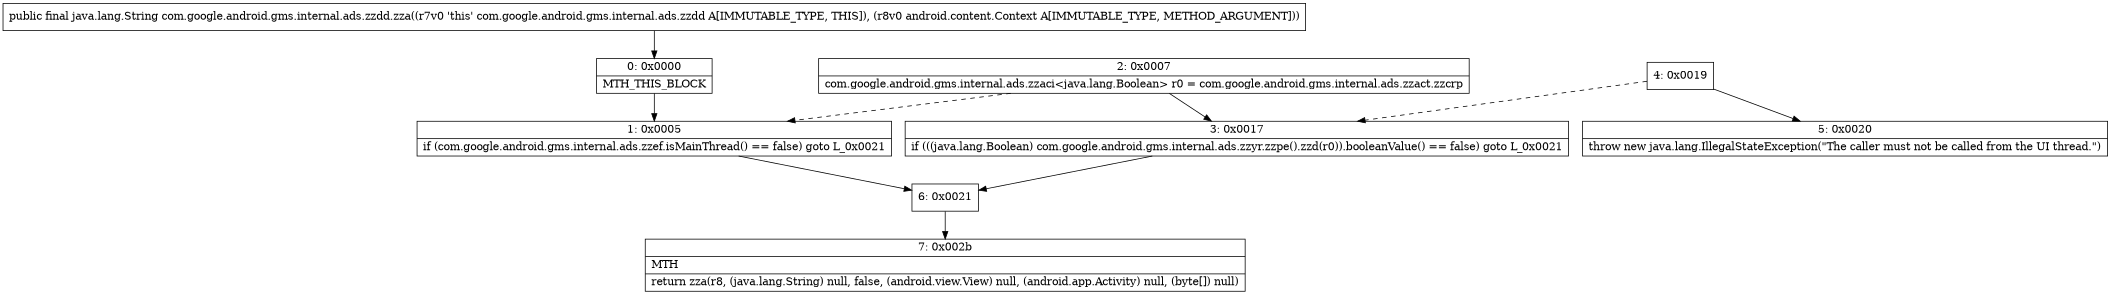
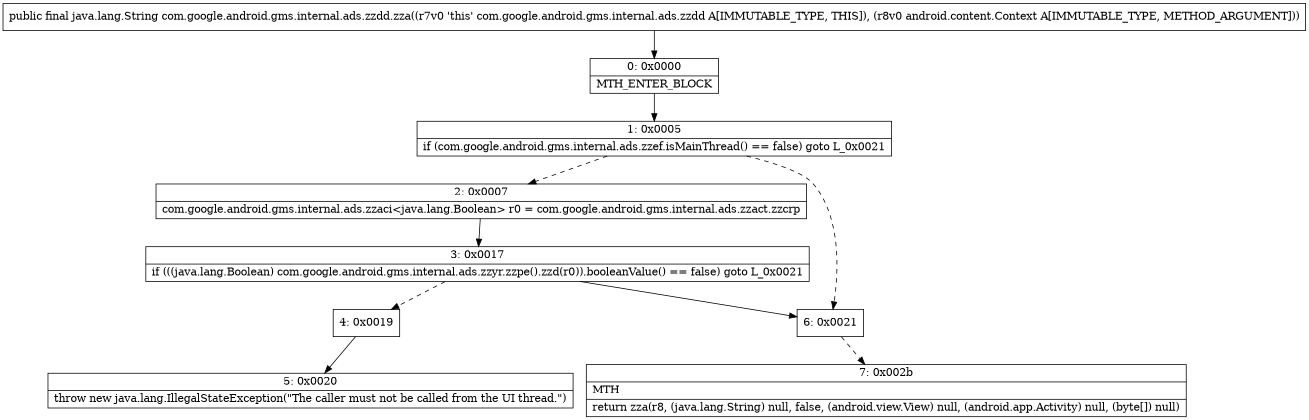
(654, 84) -> (654, 84)
(1506, 101) -> (422, 294)
(903, 107) -> (571, 169)
(821, 172) -> (826, 205)
(945, 221) -> (851, 348)
